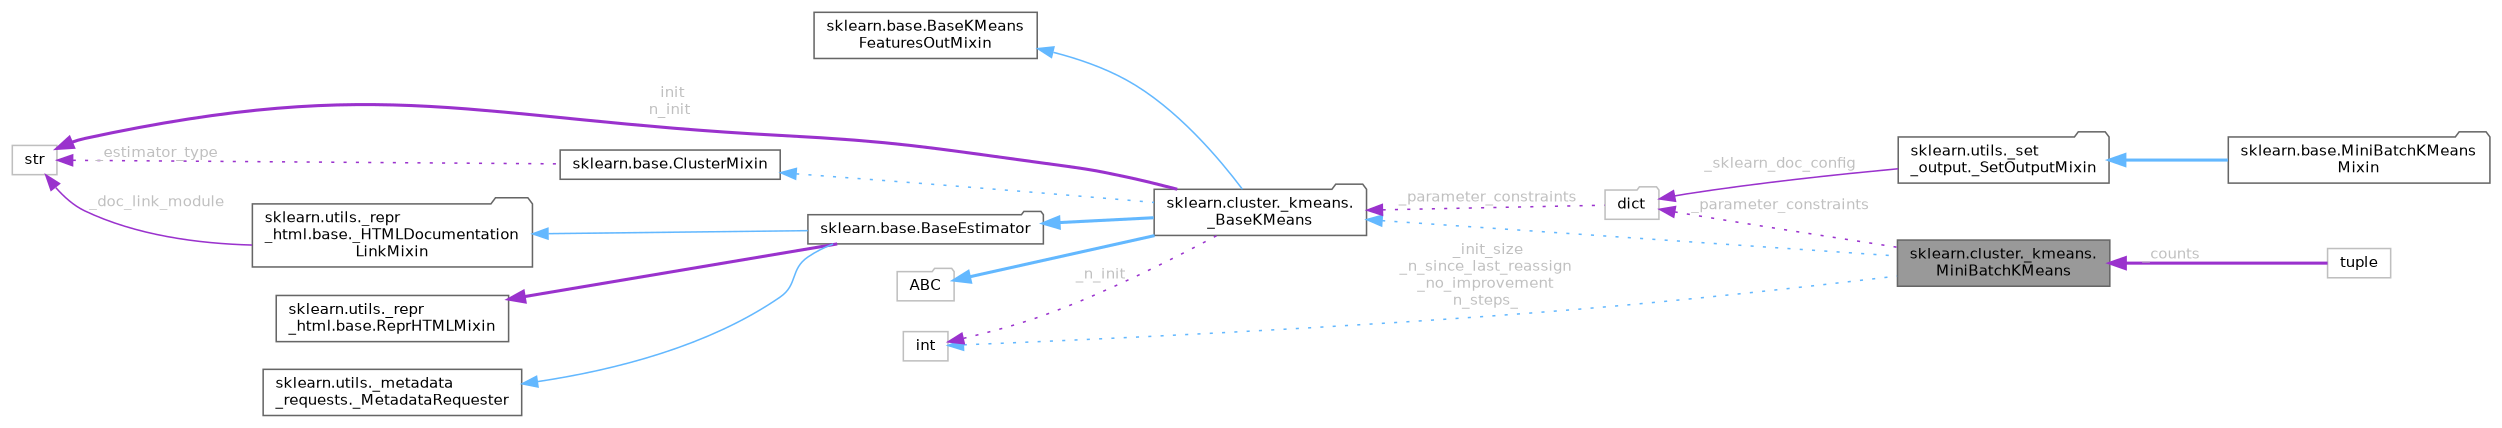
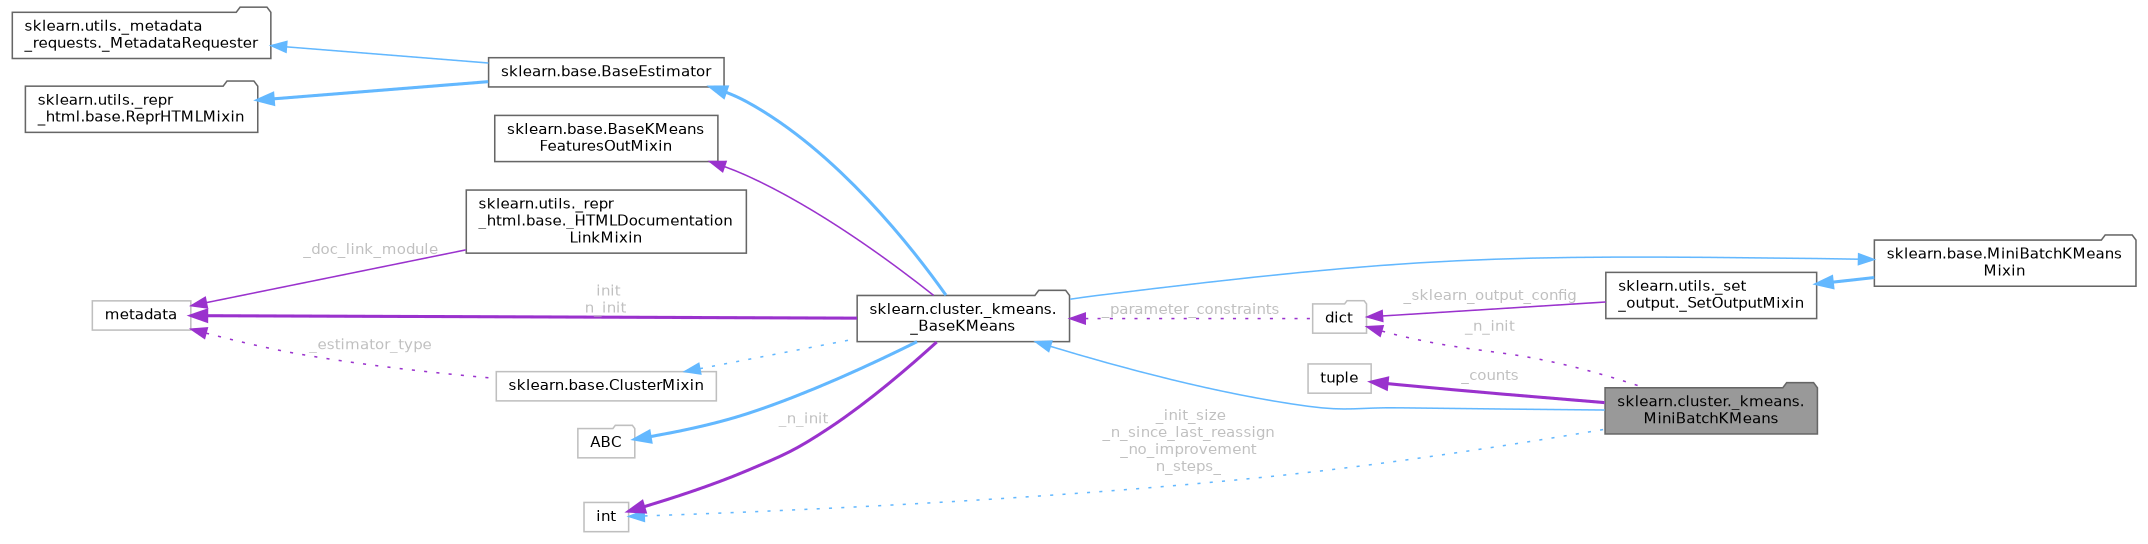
(1160, 103) -> (833, 224)
(35, 160) -> (142, 315)
(2004, 160) -> (1711, 295)
(1778, 164) -> (1488, 296)
(670, 165) -> (606, 386)
(1778, 205) -> (1488, 327)
(926, 229) -> (606, 72)
(678, 232) -> none
(392, 235) -> (606, 222)
(1640, 238) -> (1324, 408)
none -> (1463, 261)
(2004, 263) -> (1711, 411)
(2227, 263) -> (1496, 394)
(681, 270) -> (381, 90)
(1094, 295) -> (802, 445)
(392, 319) -> (142, 109)
(392, 392) -> (142, 35)
